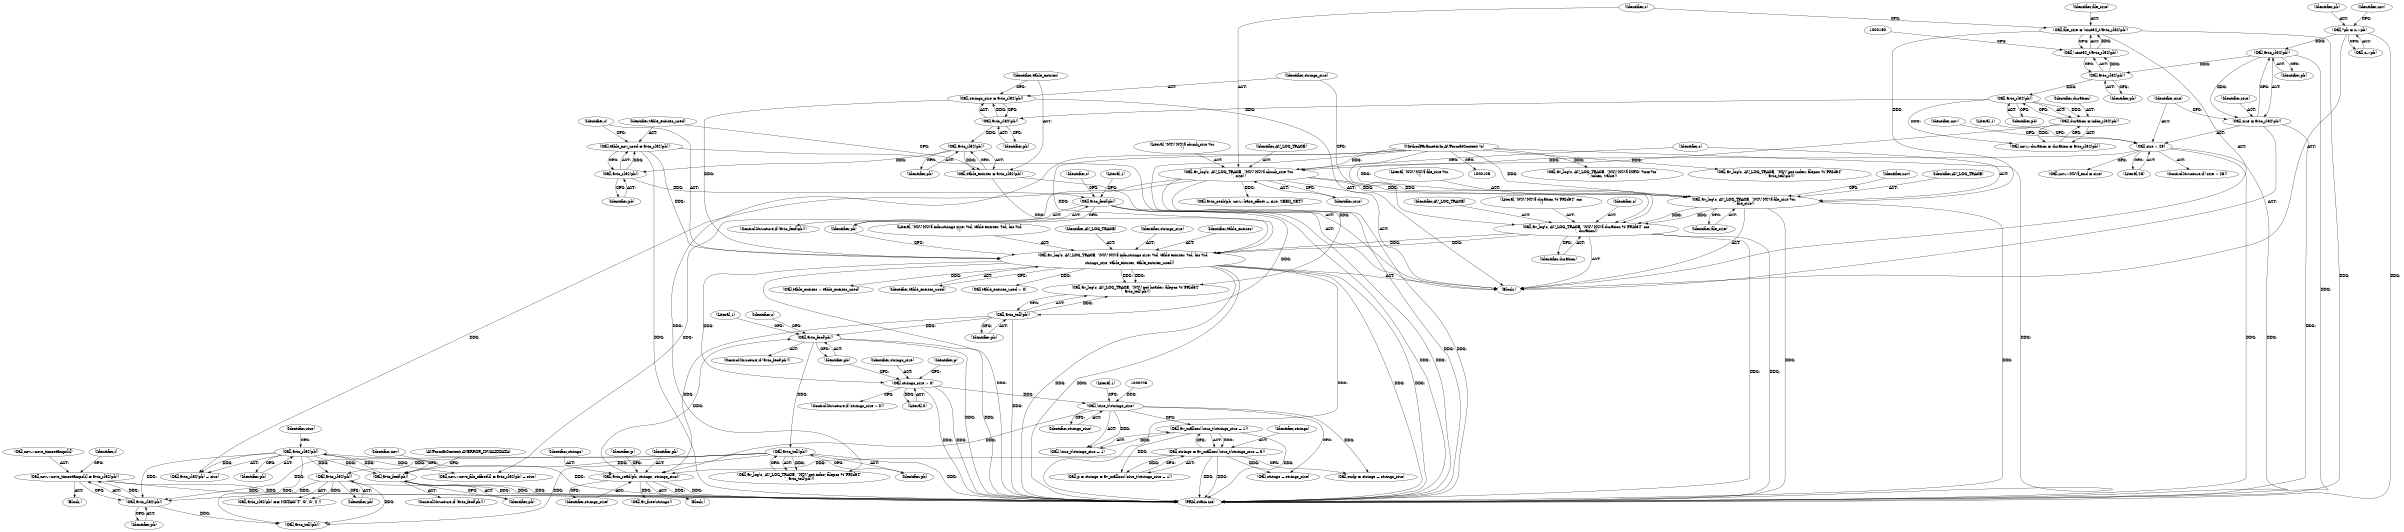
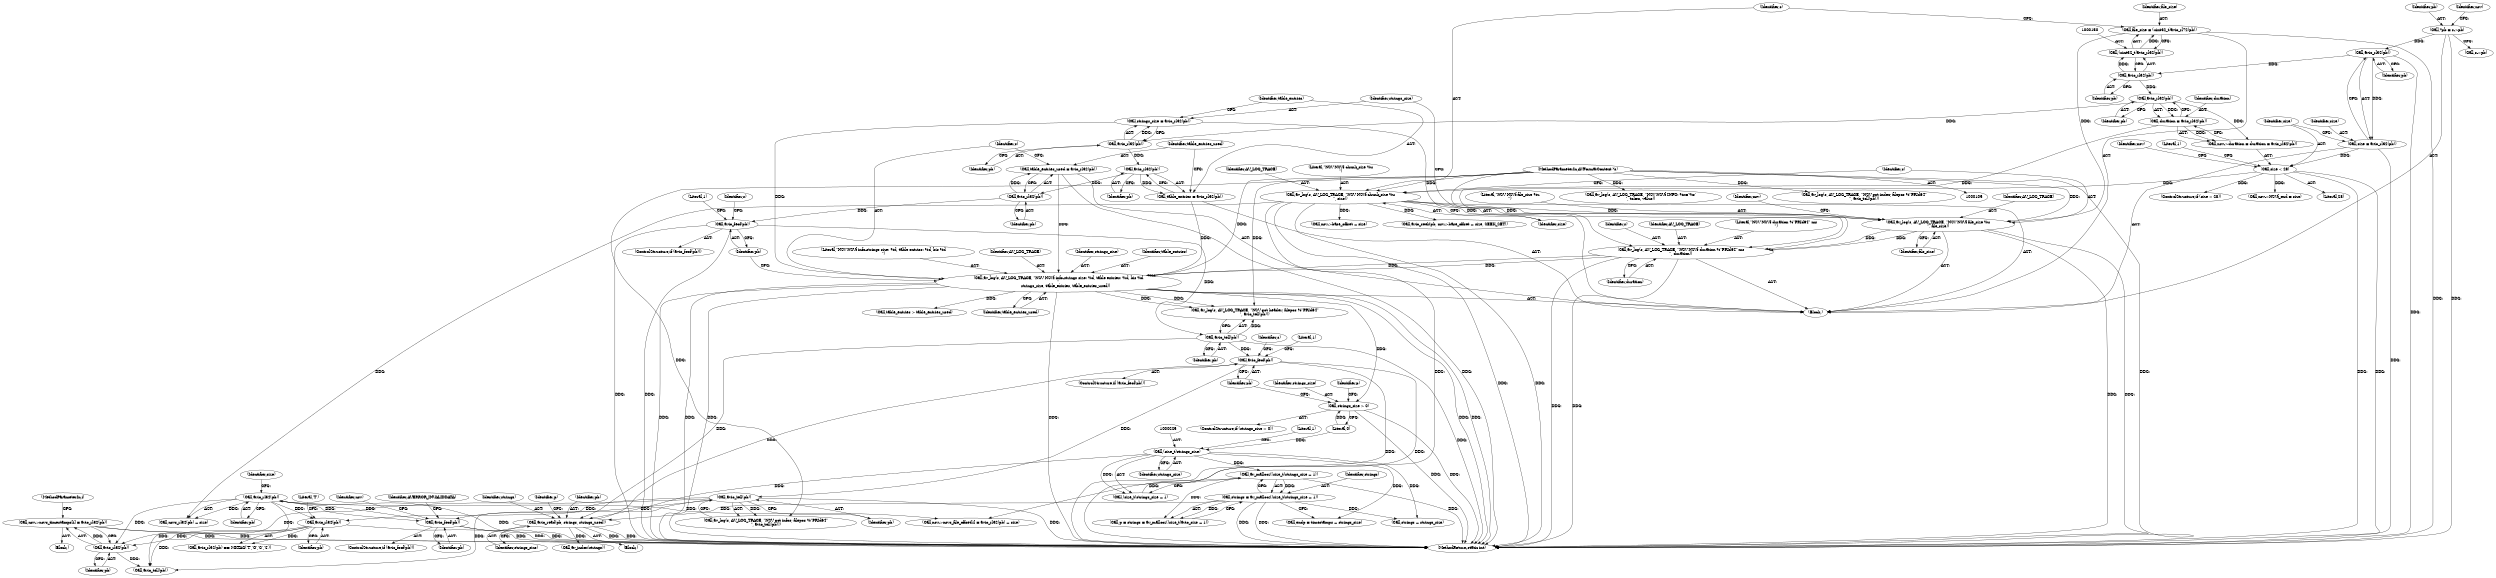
(2091, 30) -> (2159, 30)
(2002, 42) -> (2120, 42)
(2362, 42) -> none
(2090, 122) -> (2178, 122)
(2221, 133) -> (2346, 156)
(635, 147) -> (1059, 170)
(1470, 160) -> (1932, 183)
(2123, 160) -> (2281, 183)
(2140, 160) -> (2312, 183)
(2181, 160) -> (2244, 183)
(2145, 162) -> (2263, 156)
none -> (1339, 225)
(999, 290) -> none
(889, 395) -> (1304, 418)
(910, 395) -> (1354, 418)
(921, 395) -> (1342, 418)
(1009, 395) -> (1270, 443)
(1132, 395) -> (1178, 441)
(1171, 418) -> (1239, 463)
(1121, 441) -> (1155, 486)
(1146, 441) -> (1179, 486)
(1328, 441) -> (1415, 486)
(43, 452) -> none
(106, 452) -> (63, 498)
(468, 452) -> (422, 498)
(1217, 452) -> (1270, 498)
(195, 477) -> (183, 523)
(641, 477) -> (567, 523)
(1120, 477) -> (1159, 523)
(1371, 477) -> (1324, 523)
none -> (308, 498)
(652, 502) -> (583, 548)
(1200, 502) -> (1462, 548)
